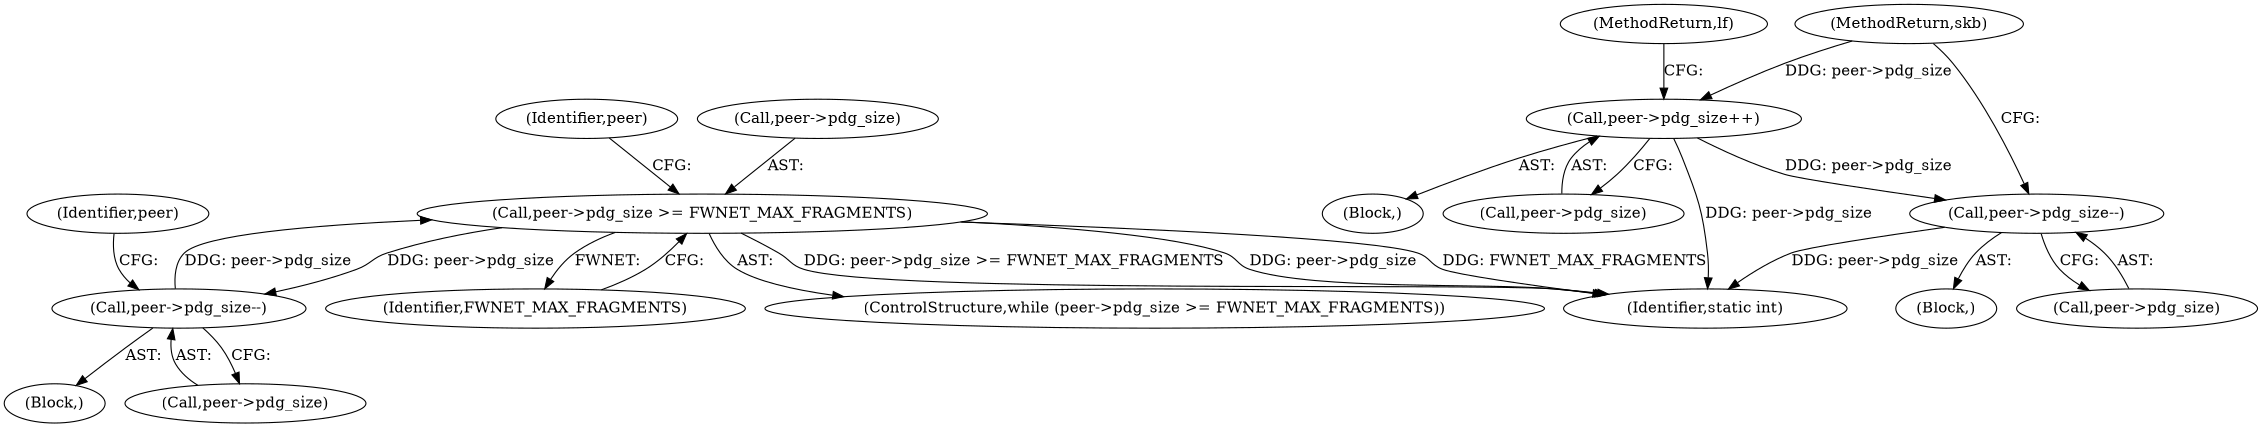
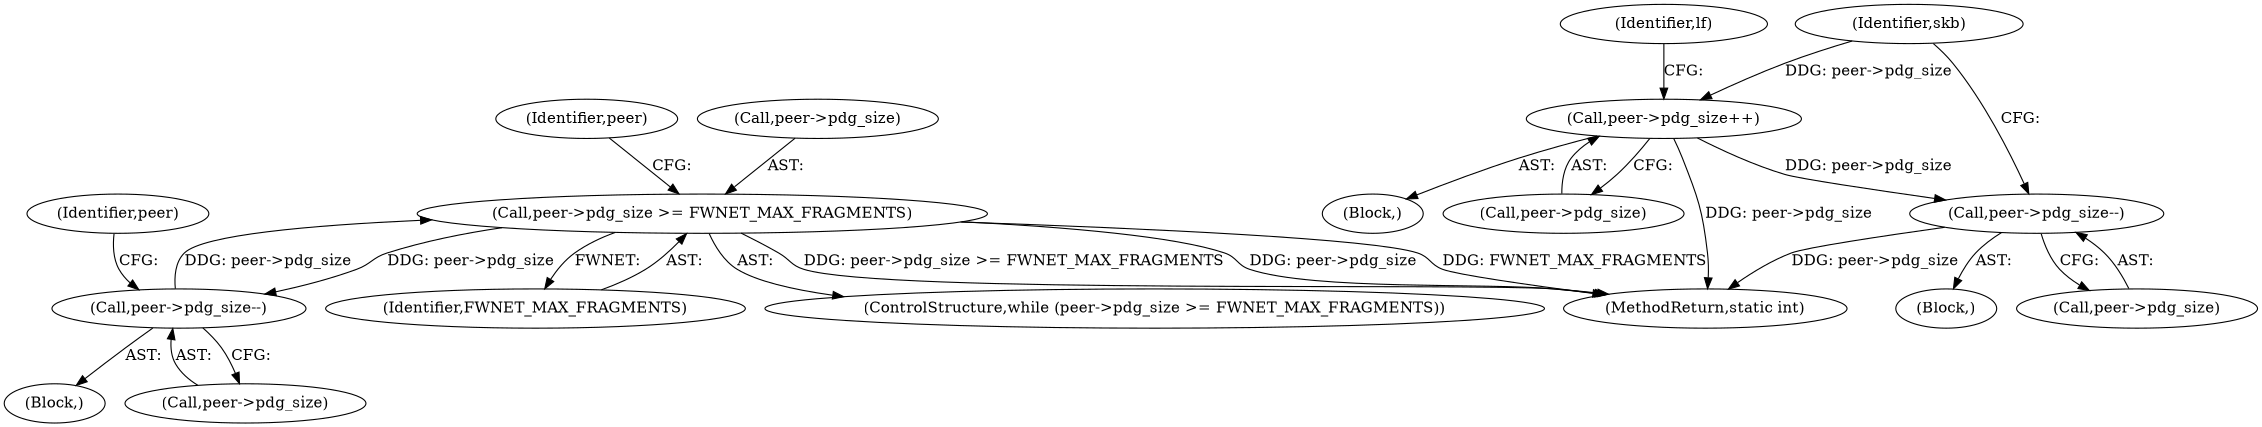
(1664, 24) -> (1664, 24)
(1909, 24) -> (1909, 24)
(687, 261) -> (687, 261)
(1705, 309) -> (1705, 309)
